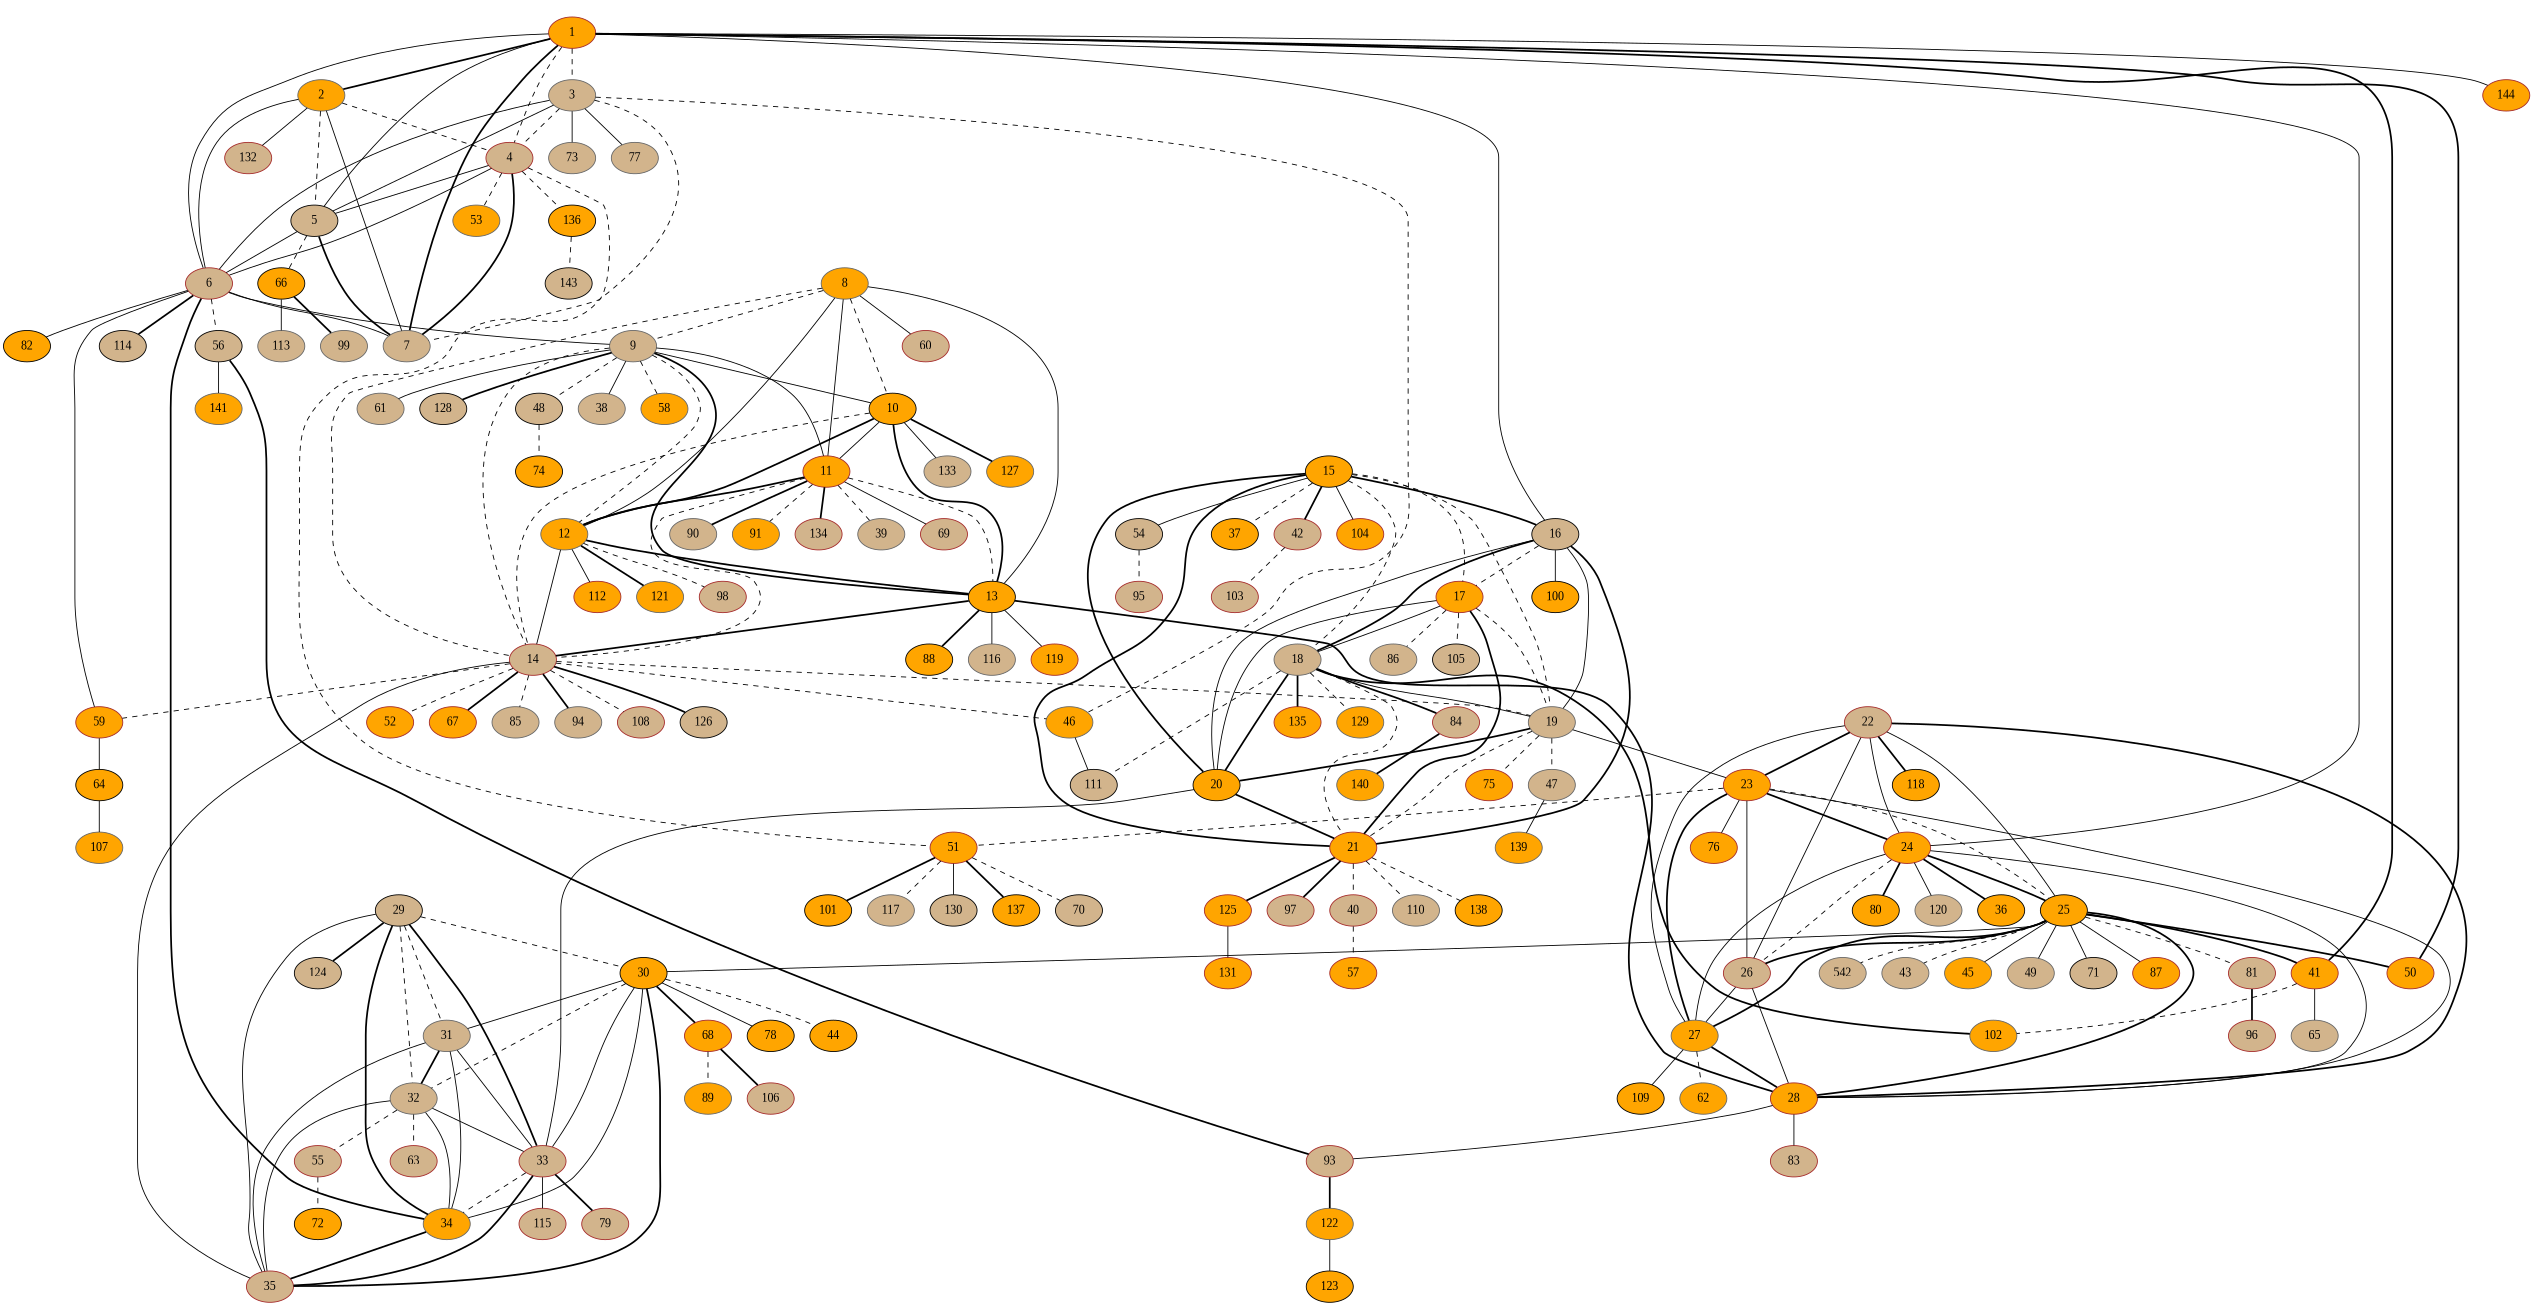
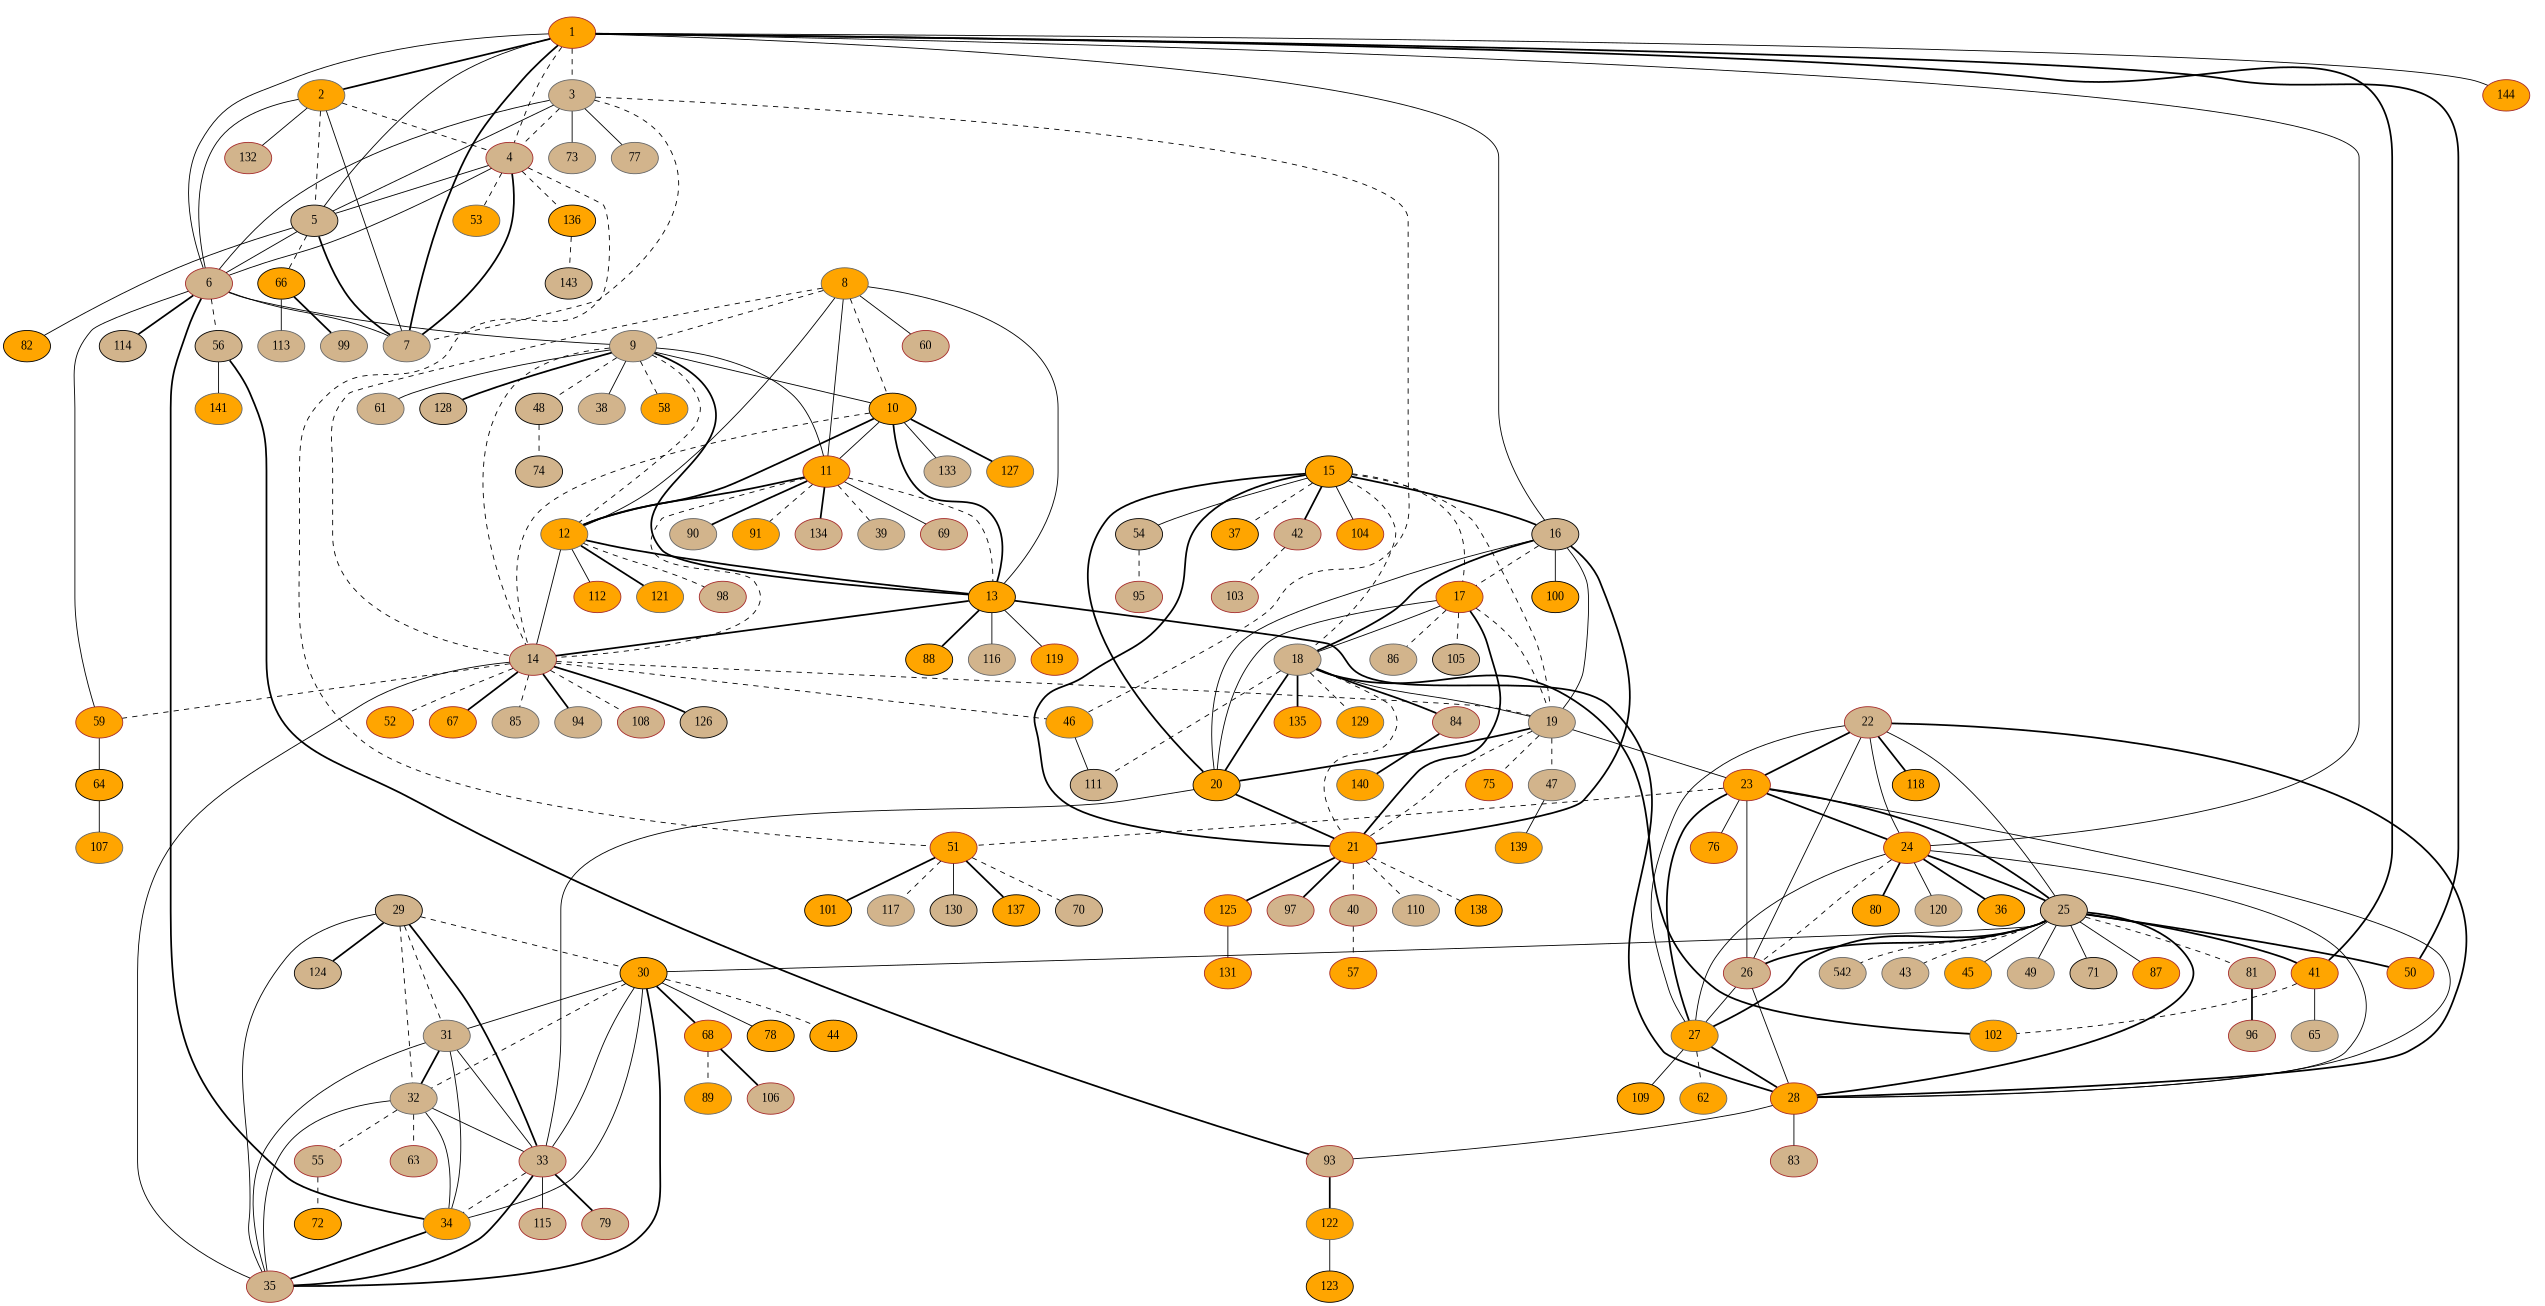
(113, 313) -> (165, 273)
(539, 472) -> (539, 472)
(1917, 824) -> (1917, 824)
(2064, 910) -> (2064, 910)
(366, 1081) -> none
